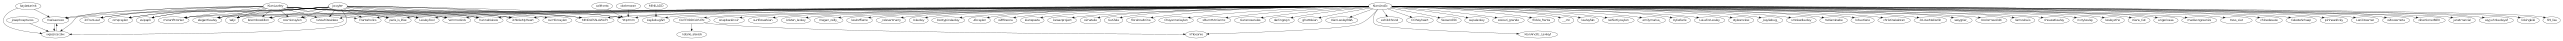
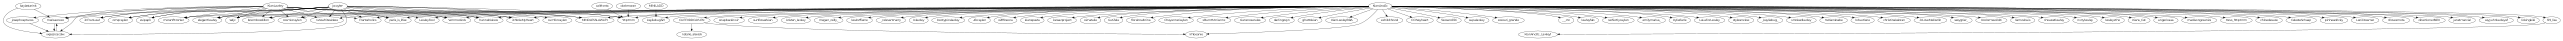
(352, 12) -> (121, 10)
(1541, 20) -> none
(2236, 20) -> (2236, 20)
(2396, 20) -> (2396, 20)
(1438, 31) -> (2053, 32)
